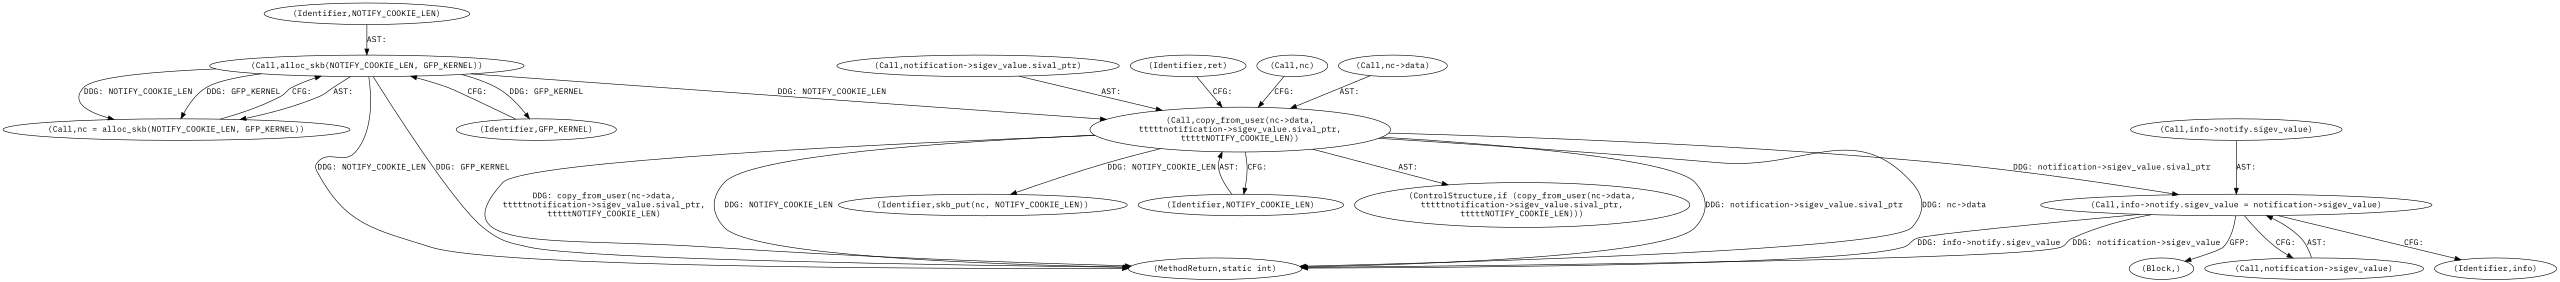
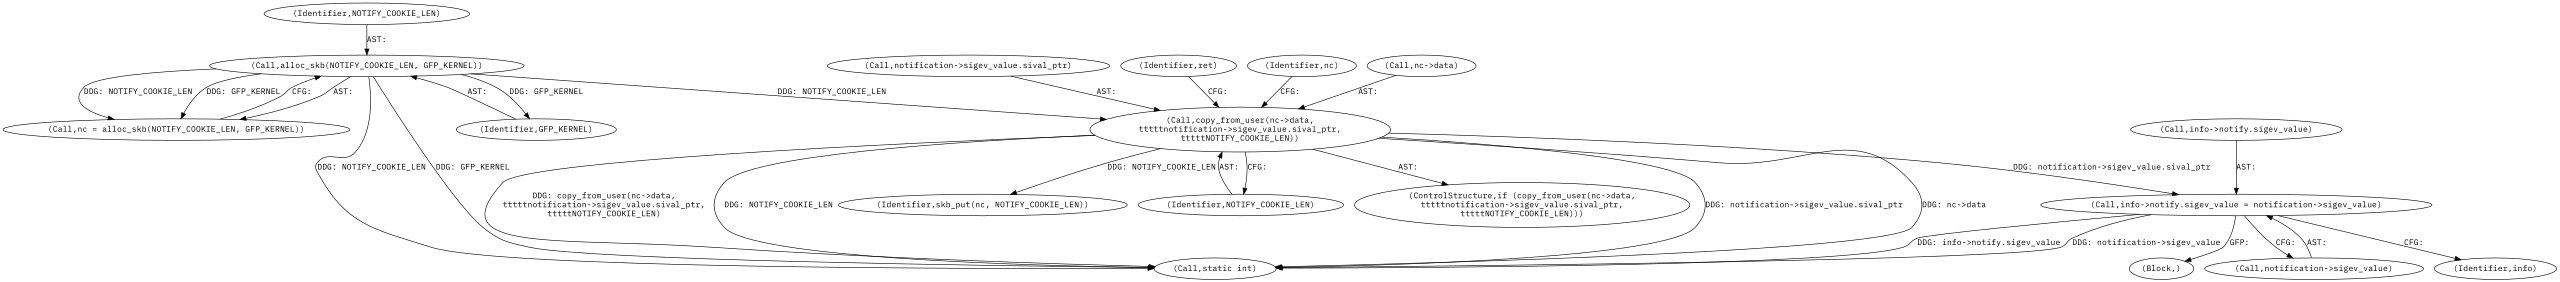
(1292, 66) -> (1302, 66)
(480, 92) -> (480, 92)
(1215, 269) -> (1215, 269)
